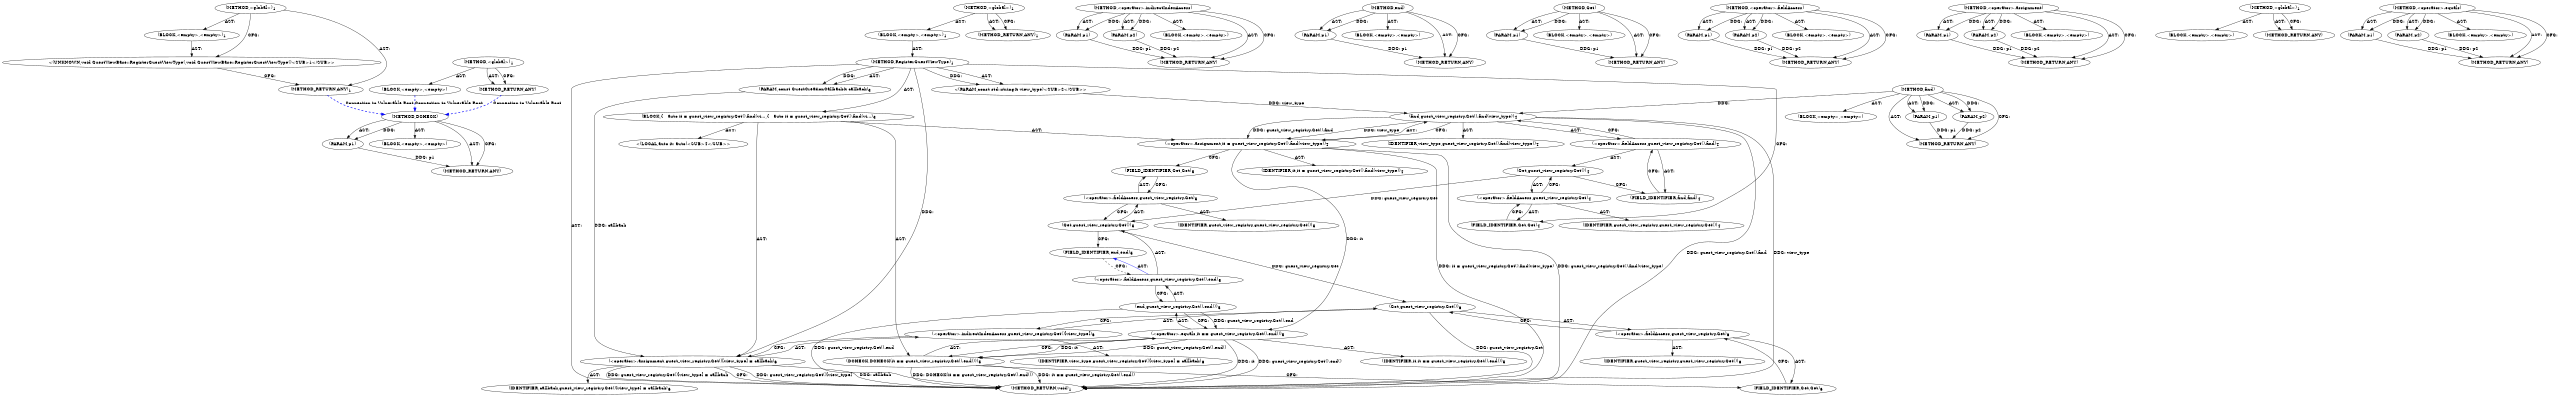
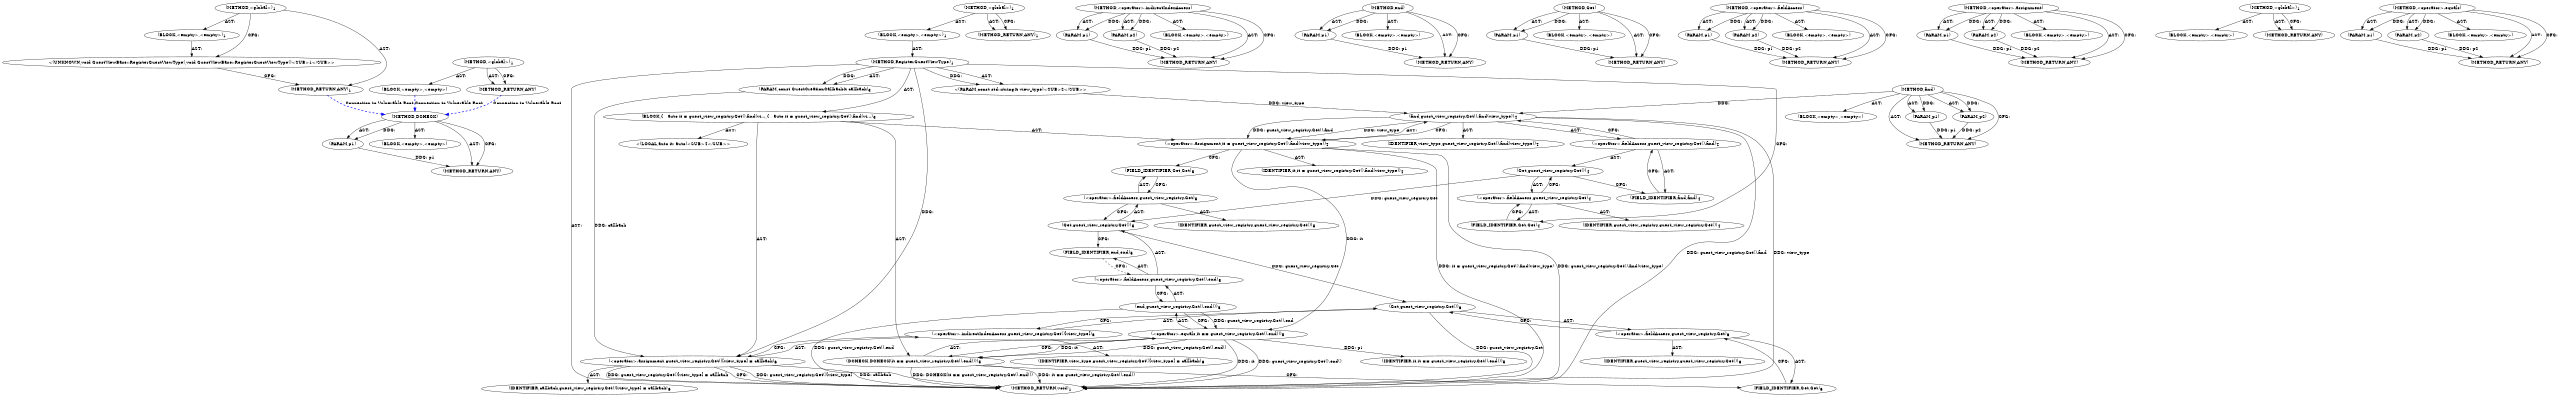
(1133, 266) -> (1133, 266)
(1350, 348) -> (1354, 348)
